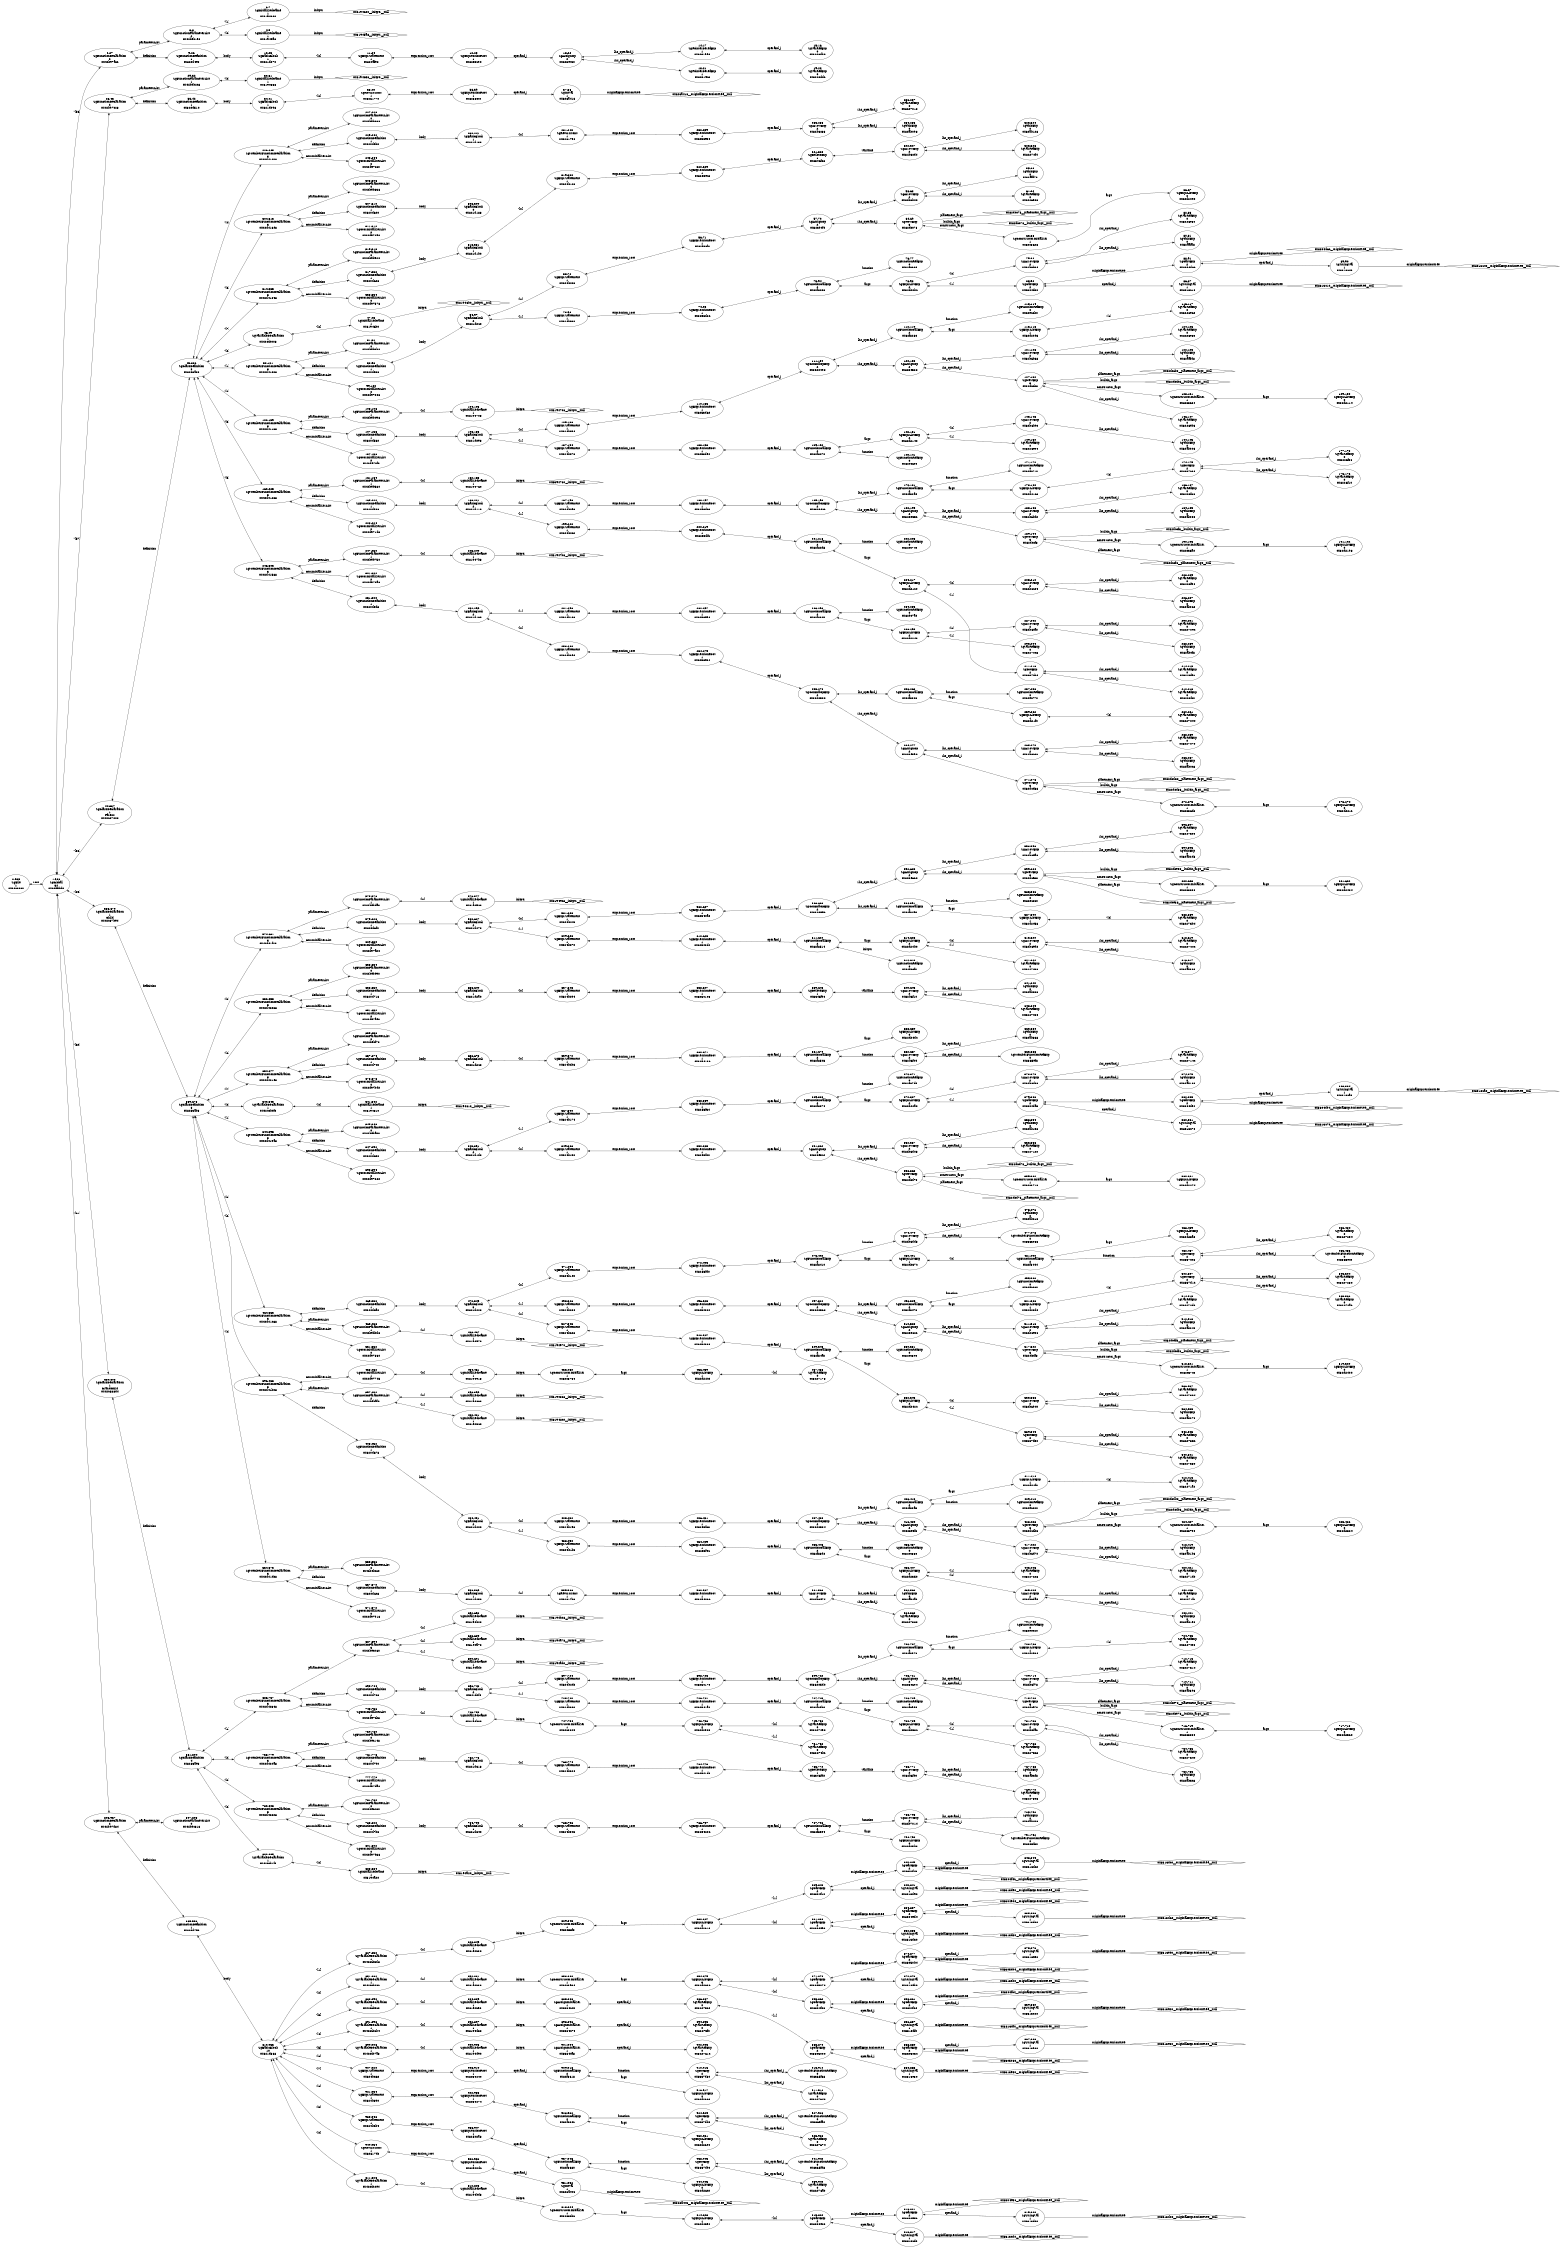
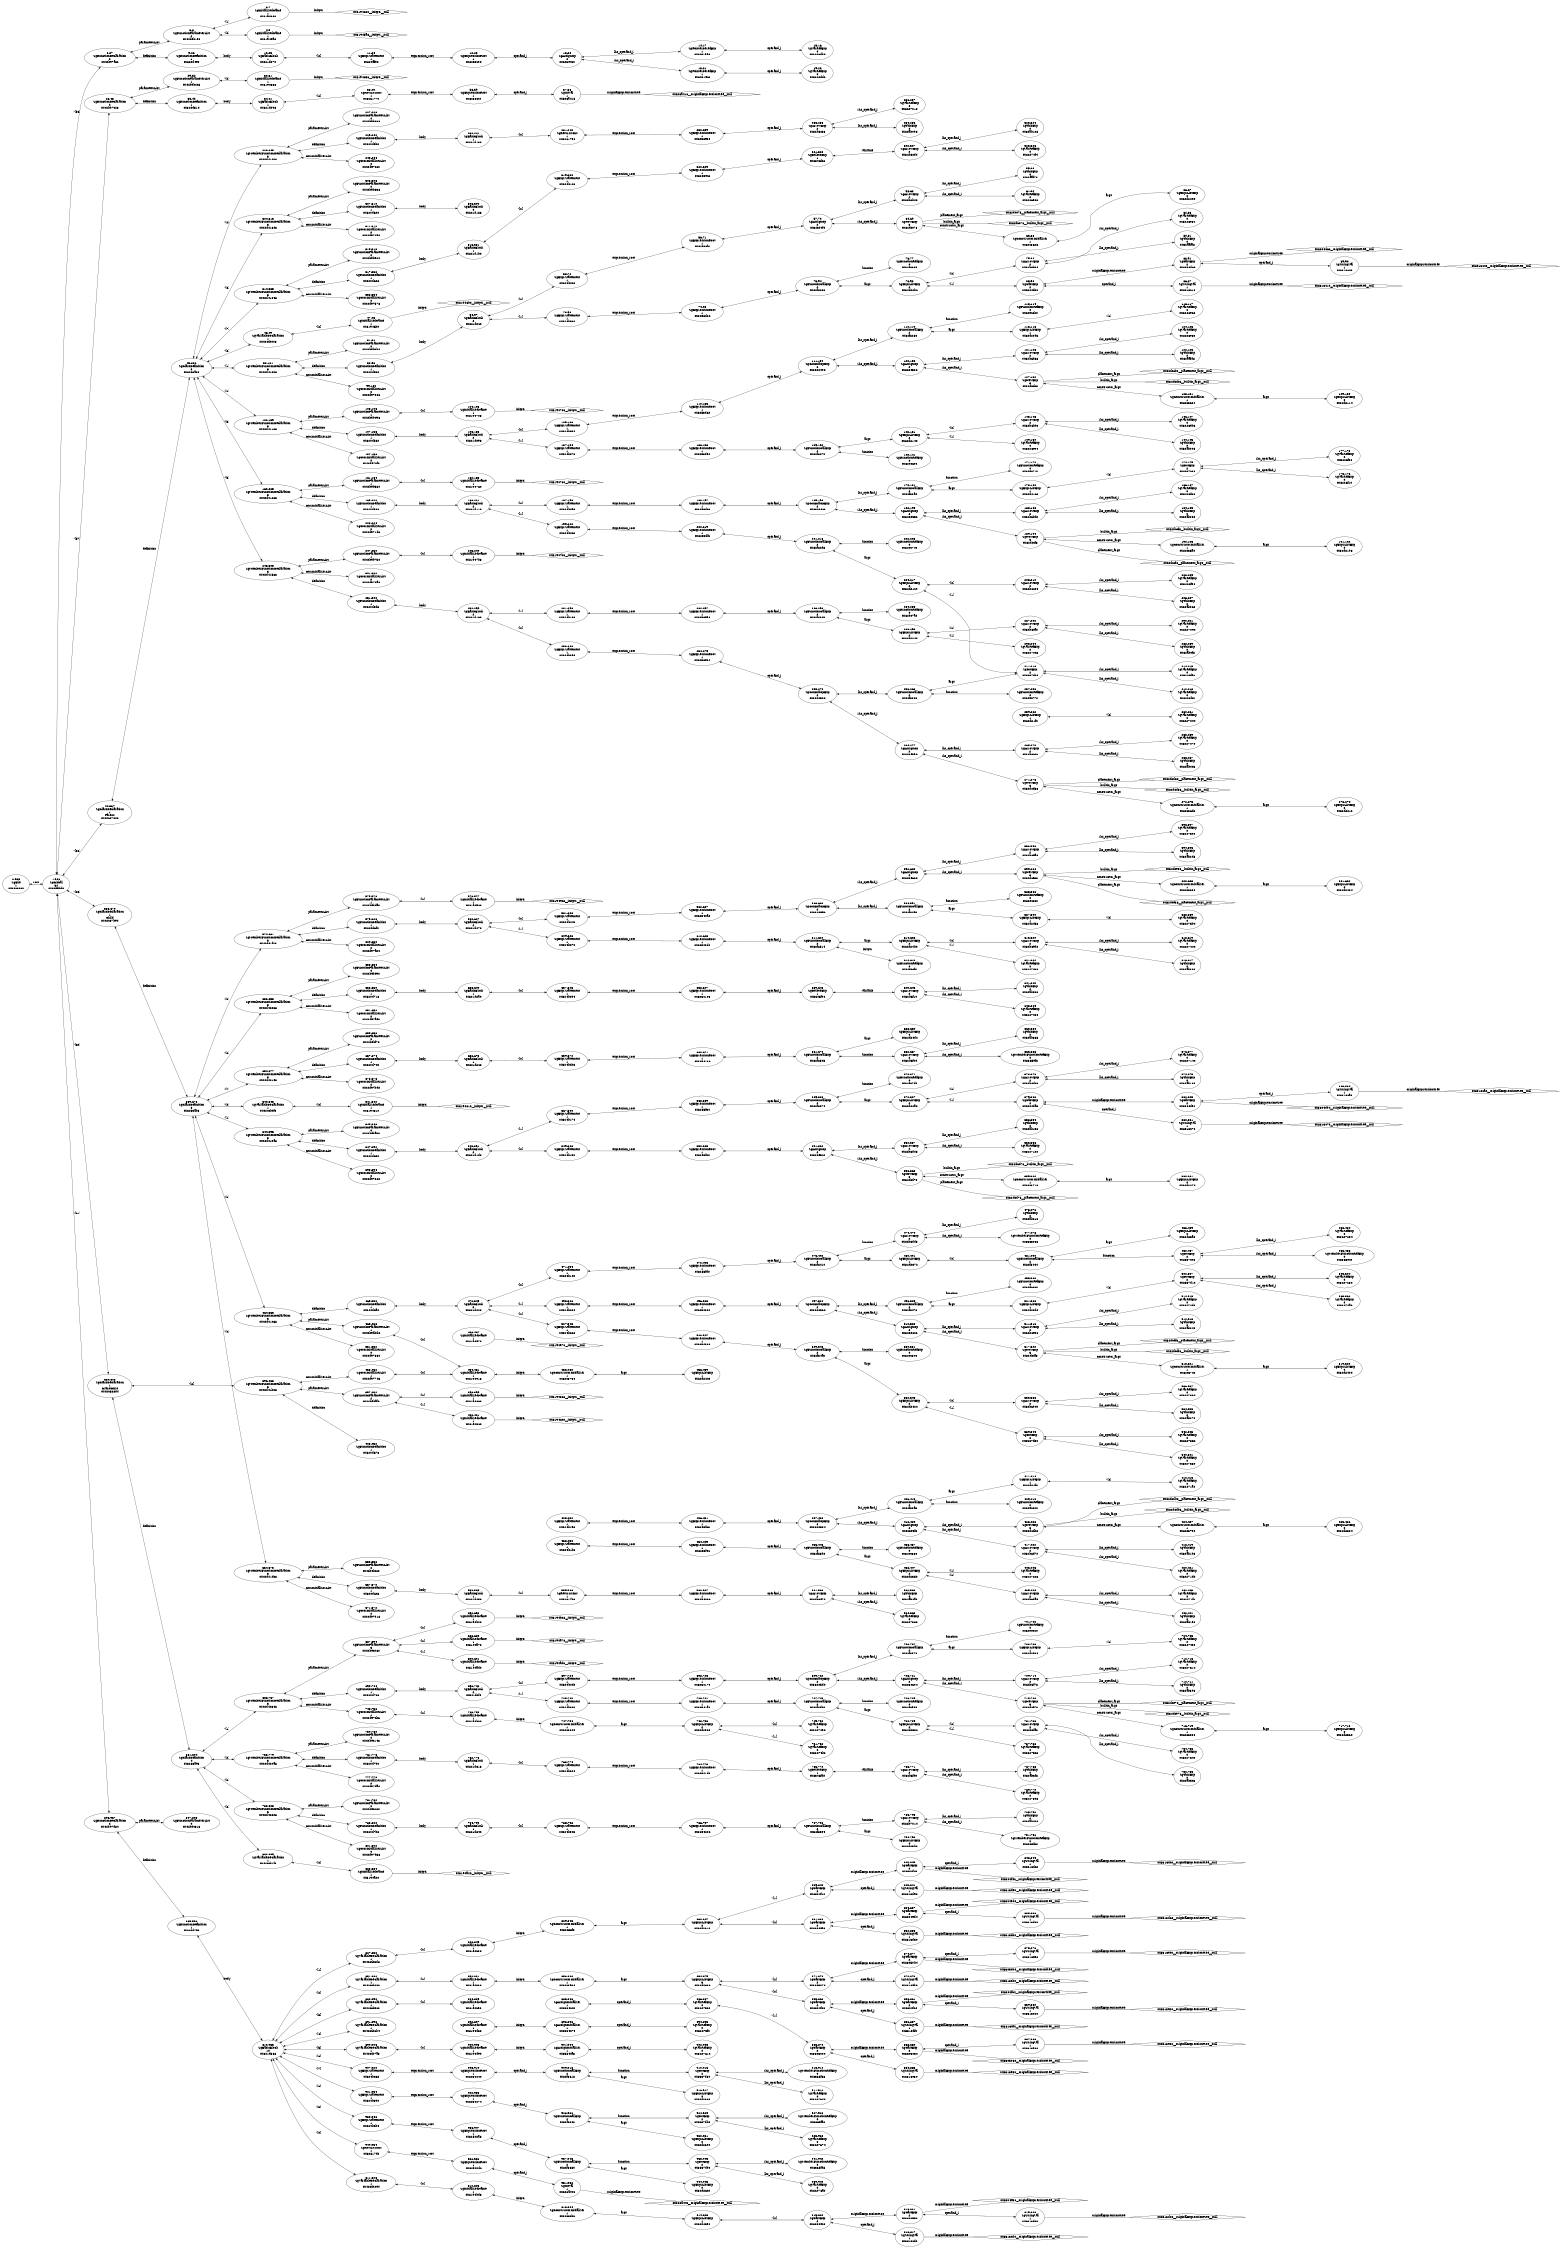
(1107, 405) -> (1109, 422)
(567, 482) -> (567, 482)
(972, 706) -> (973, 682)
(230, 1247) -> (183, 1386)
(426, 1333) -> (427, 1349)
(817, 1374) -> none
(474, 1523) -> none
(520, 2004) -> none
(424, 2027) -> none
